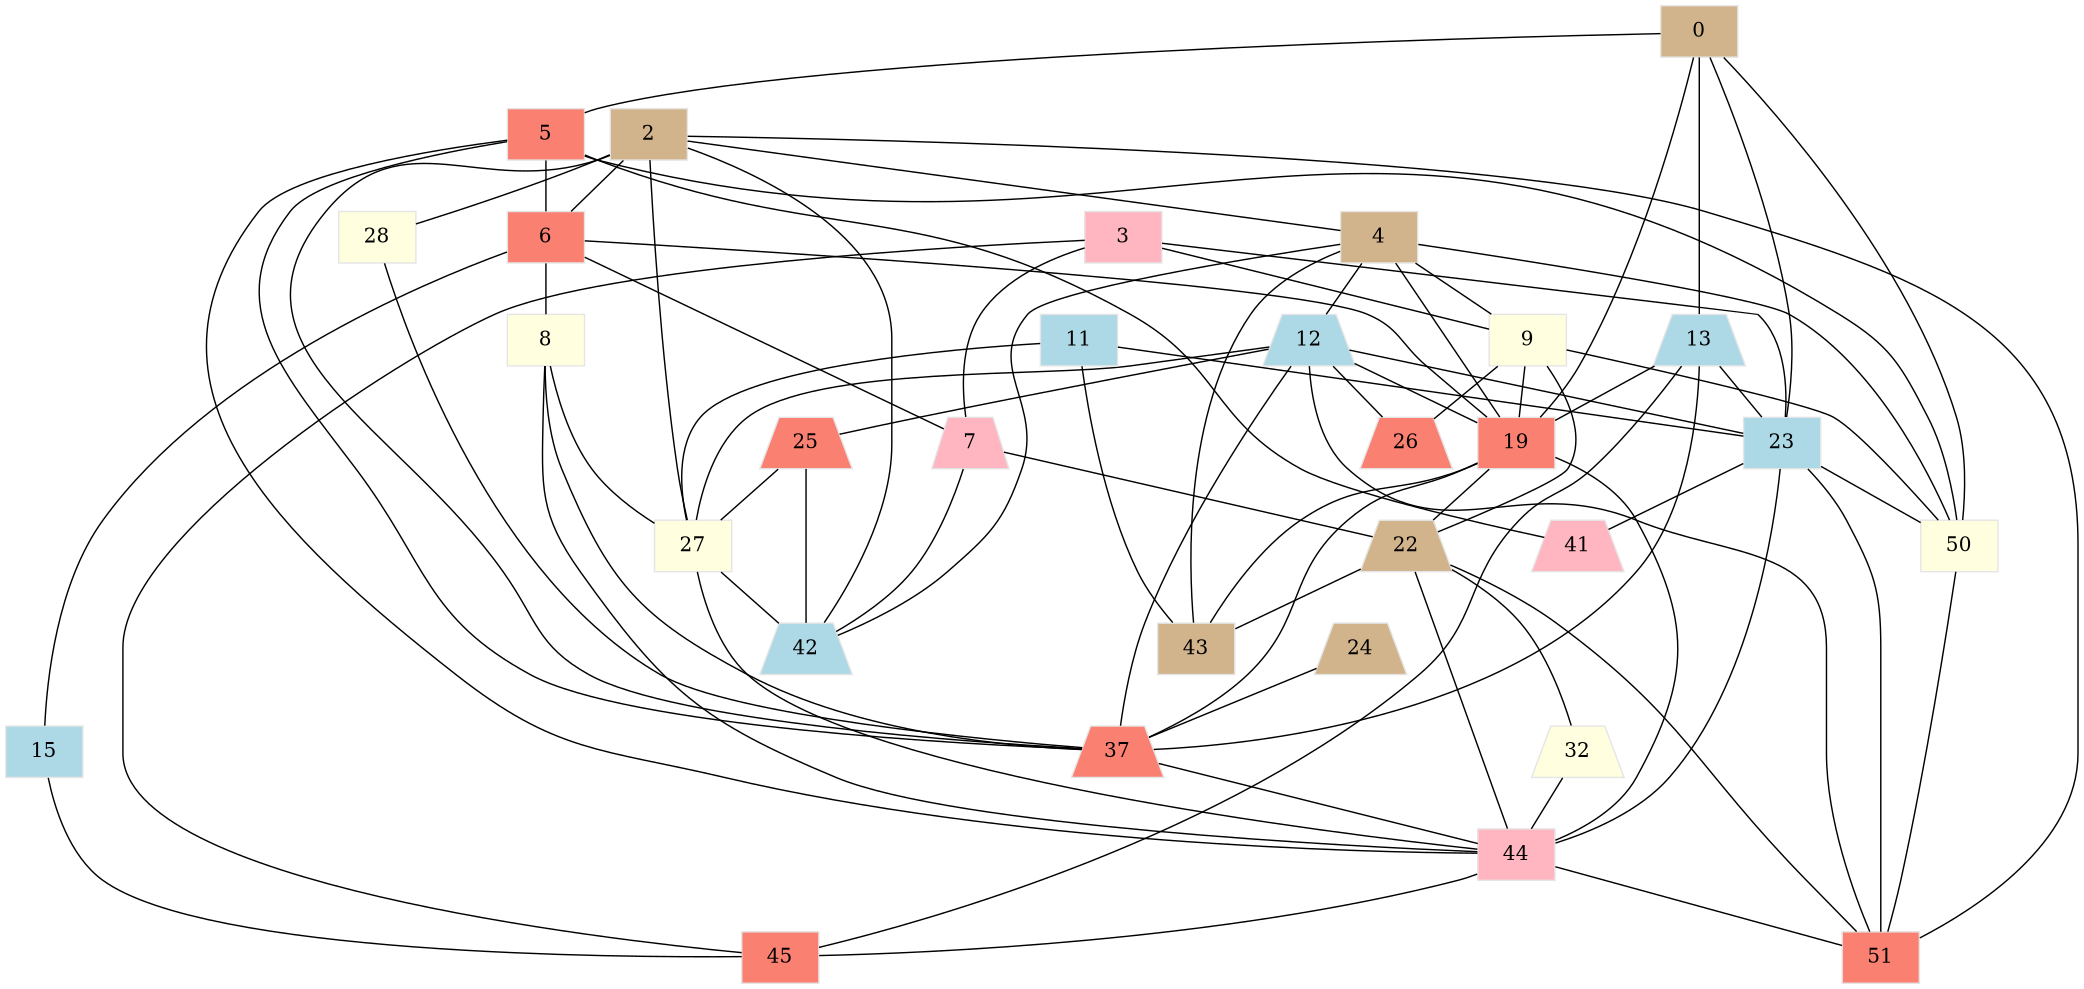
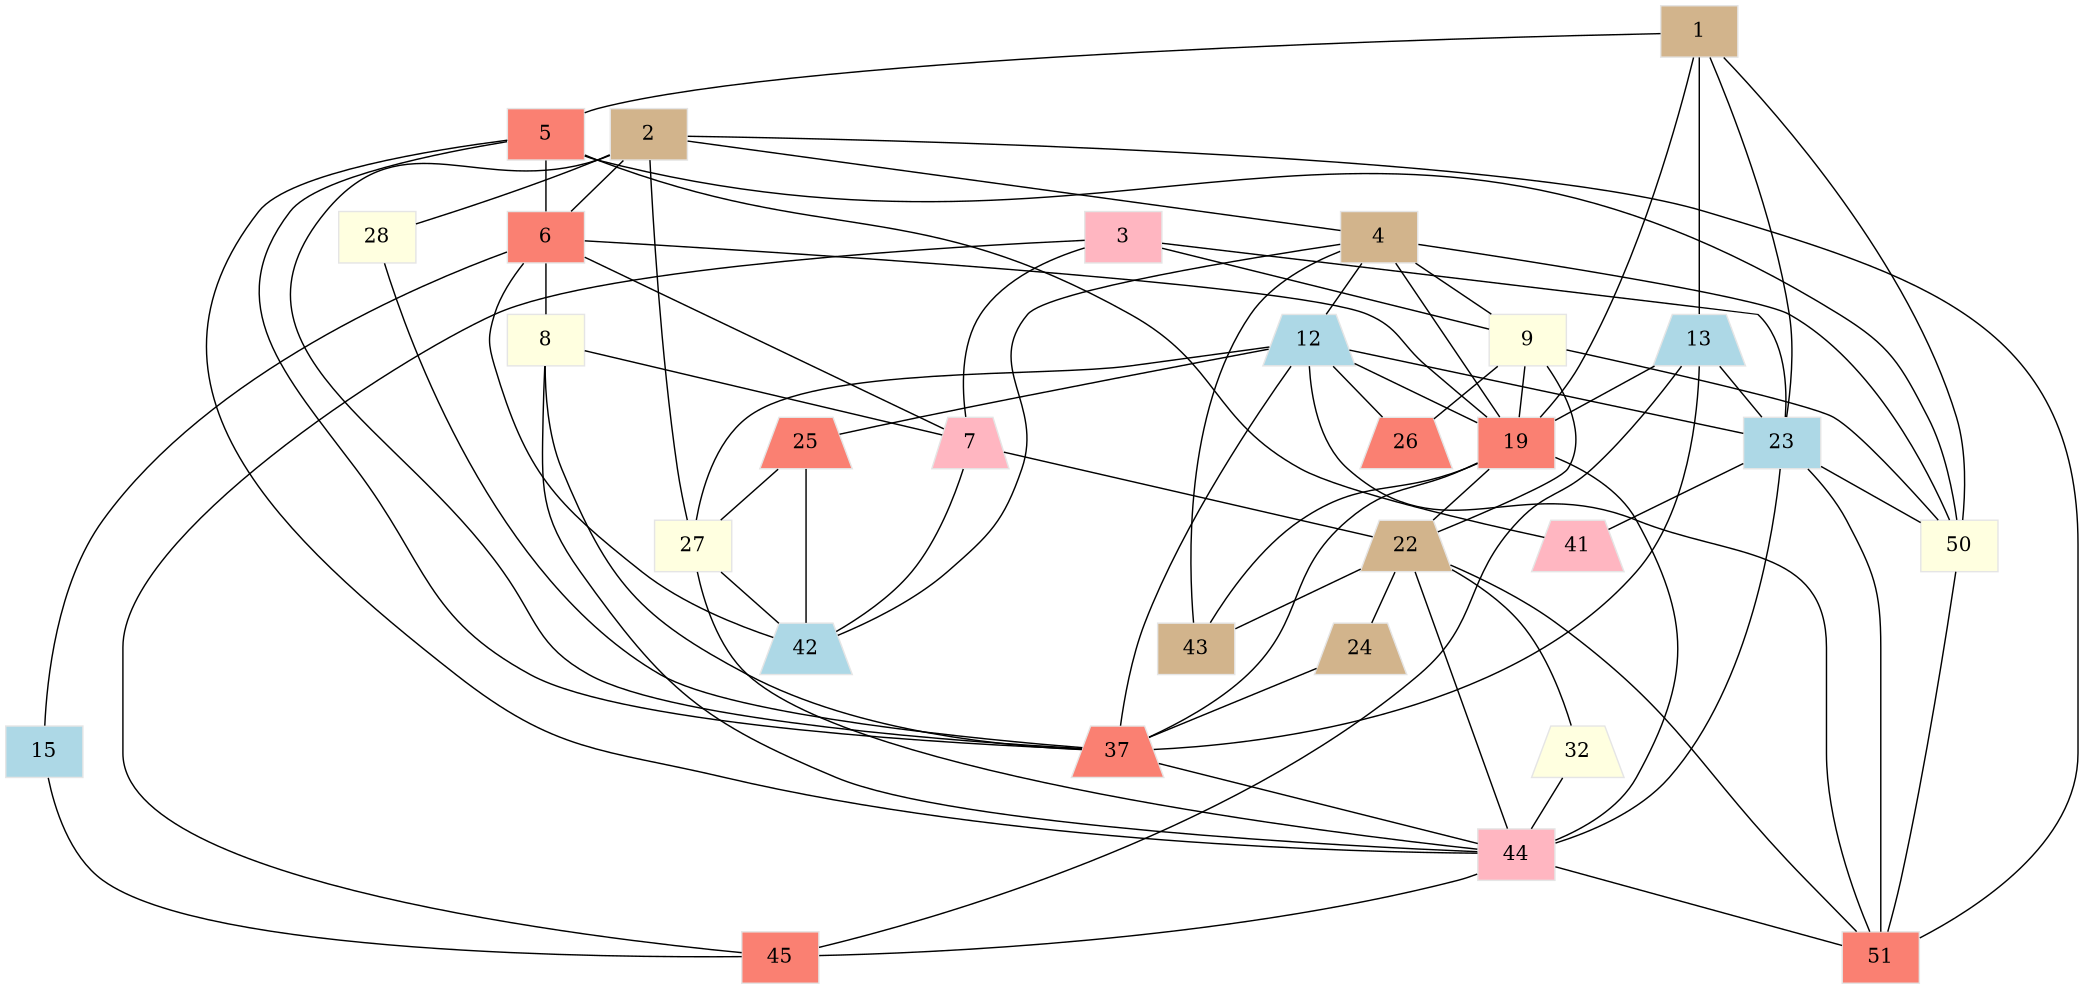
(1699, 31) -> (1699, 31)
(892, 340) -> (559, 497)
(1079, 340) -> none
(584, 457) -> (763, 393)
none -> (1383, 598)
